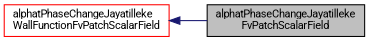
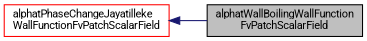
(286, 21) -> (285, 21)
